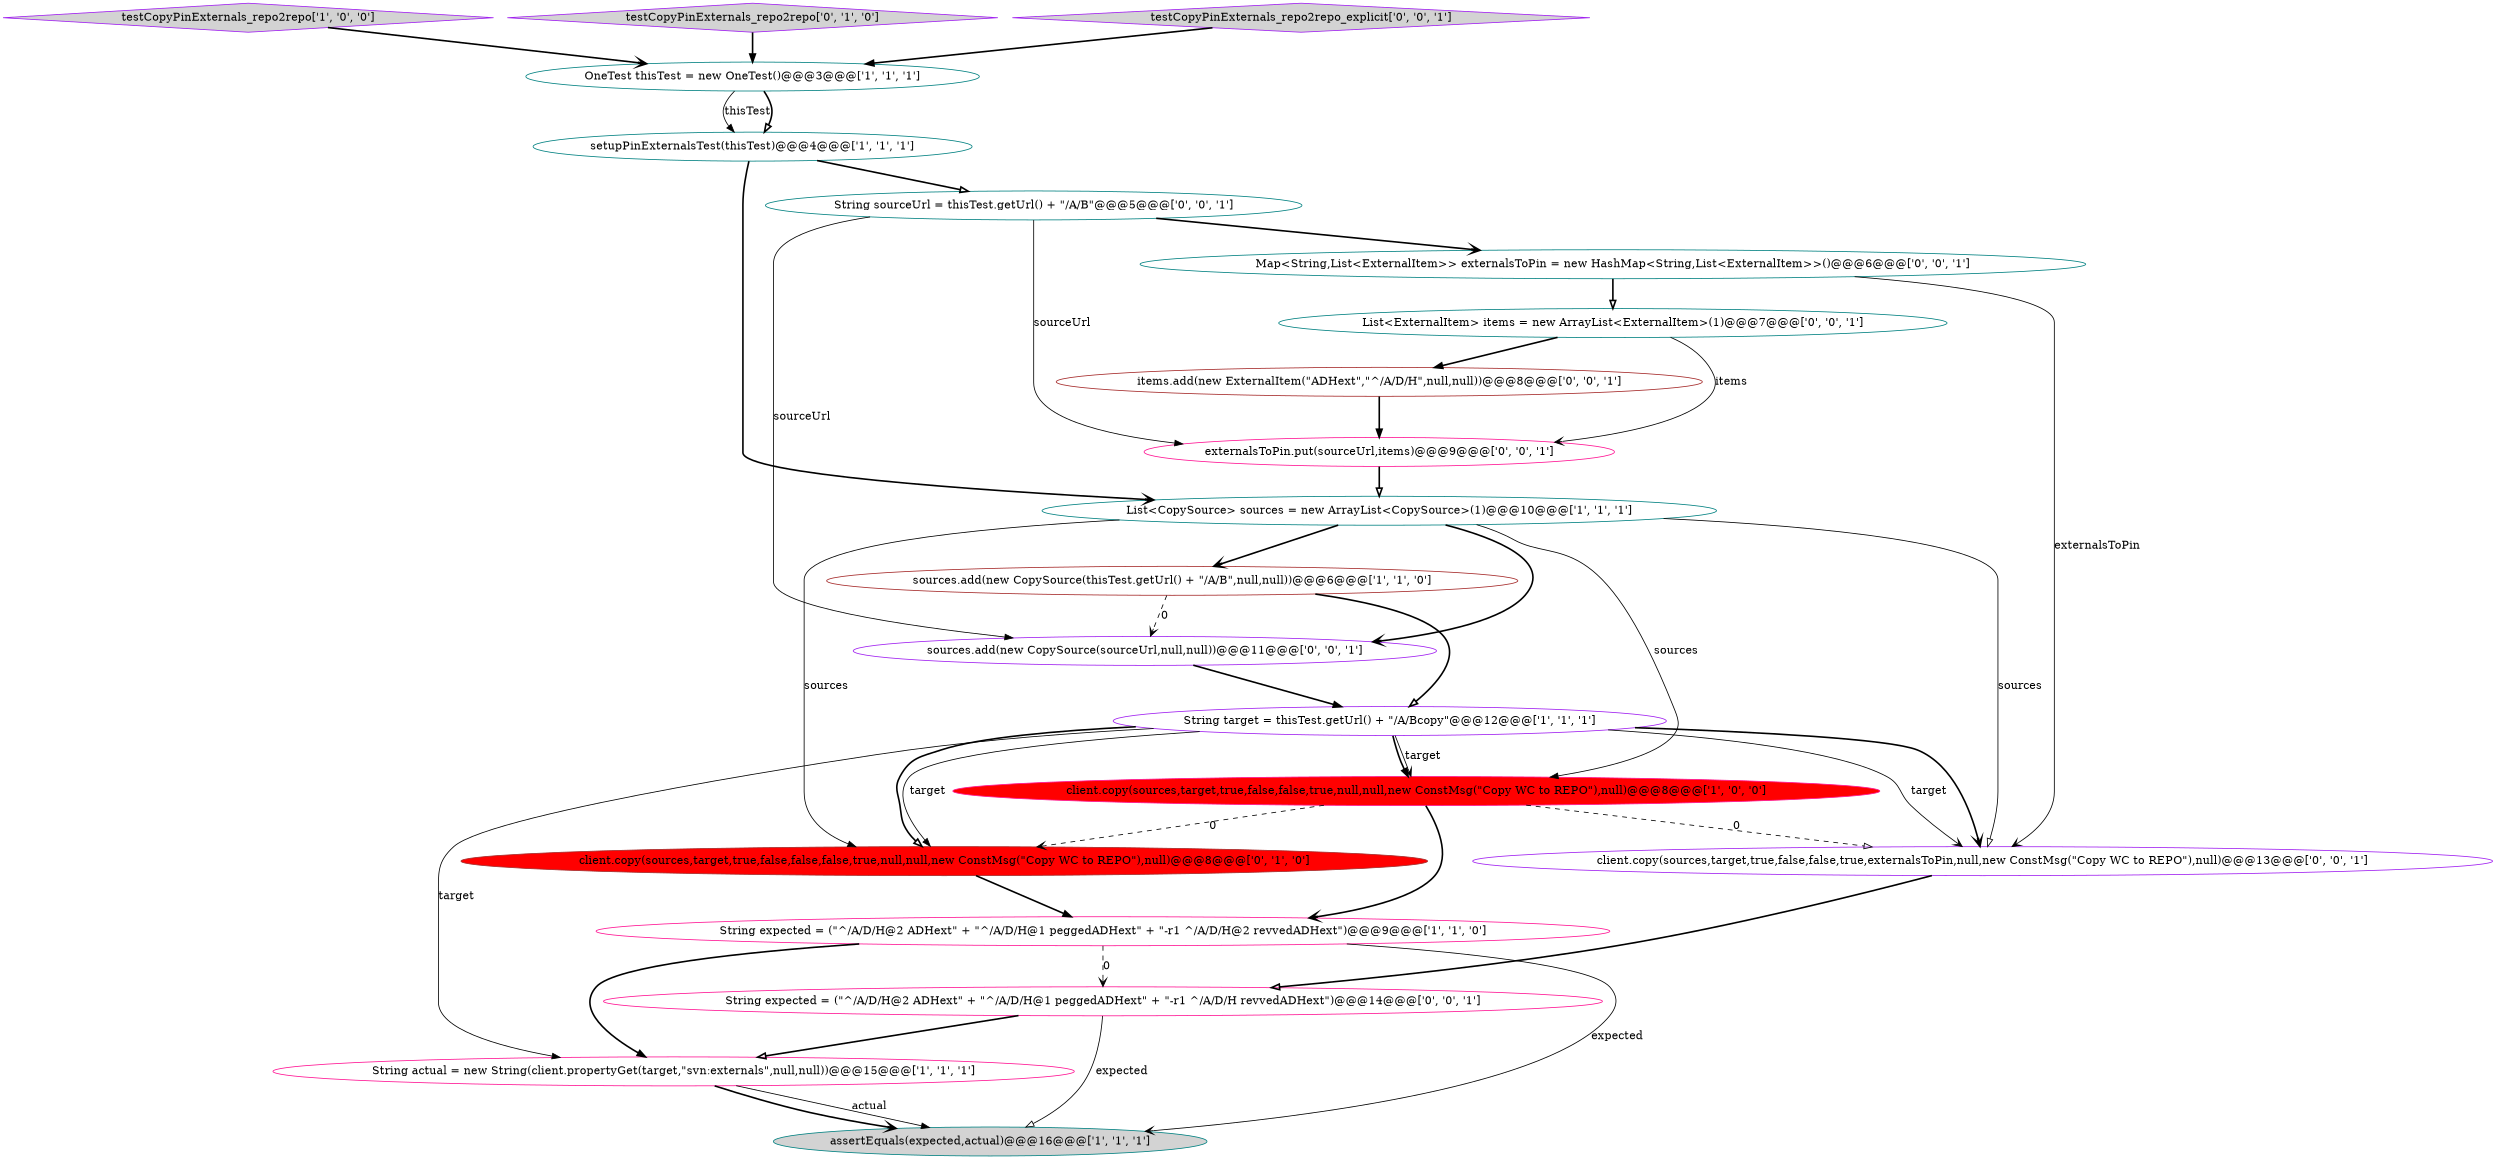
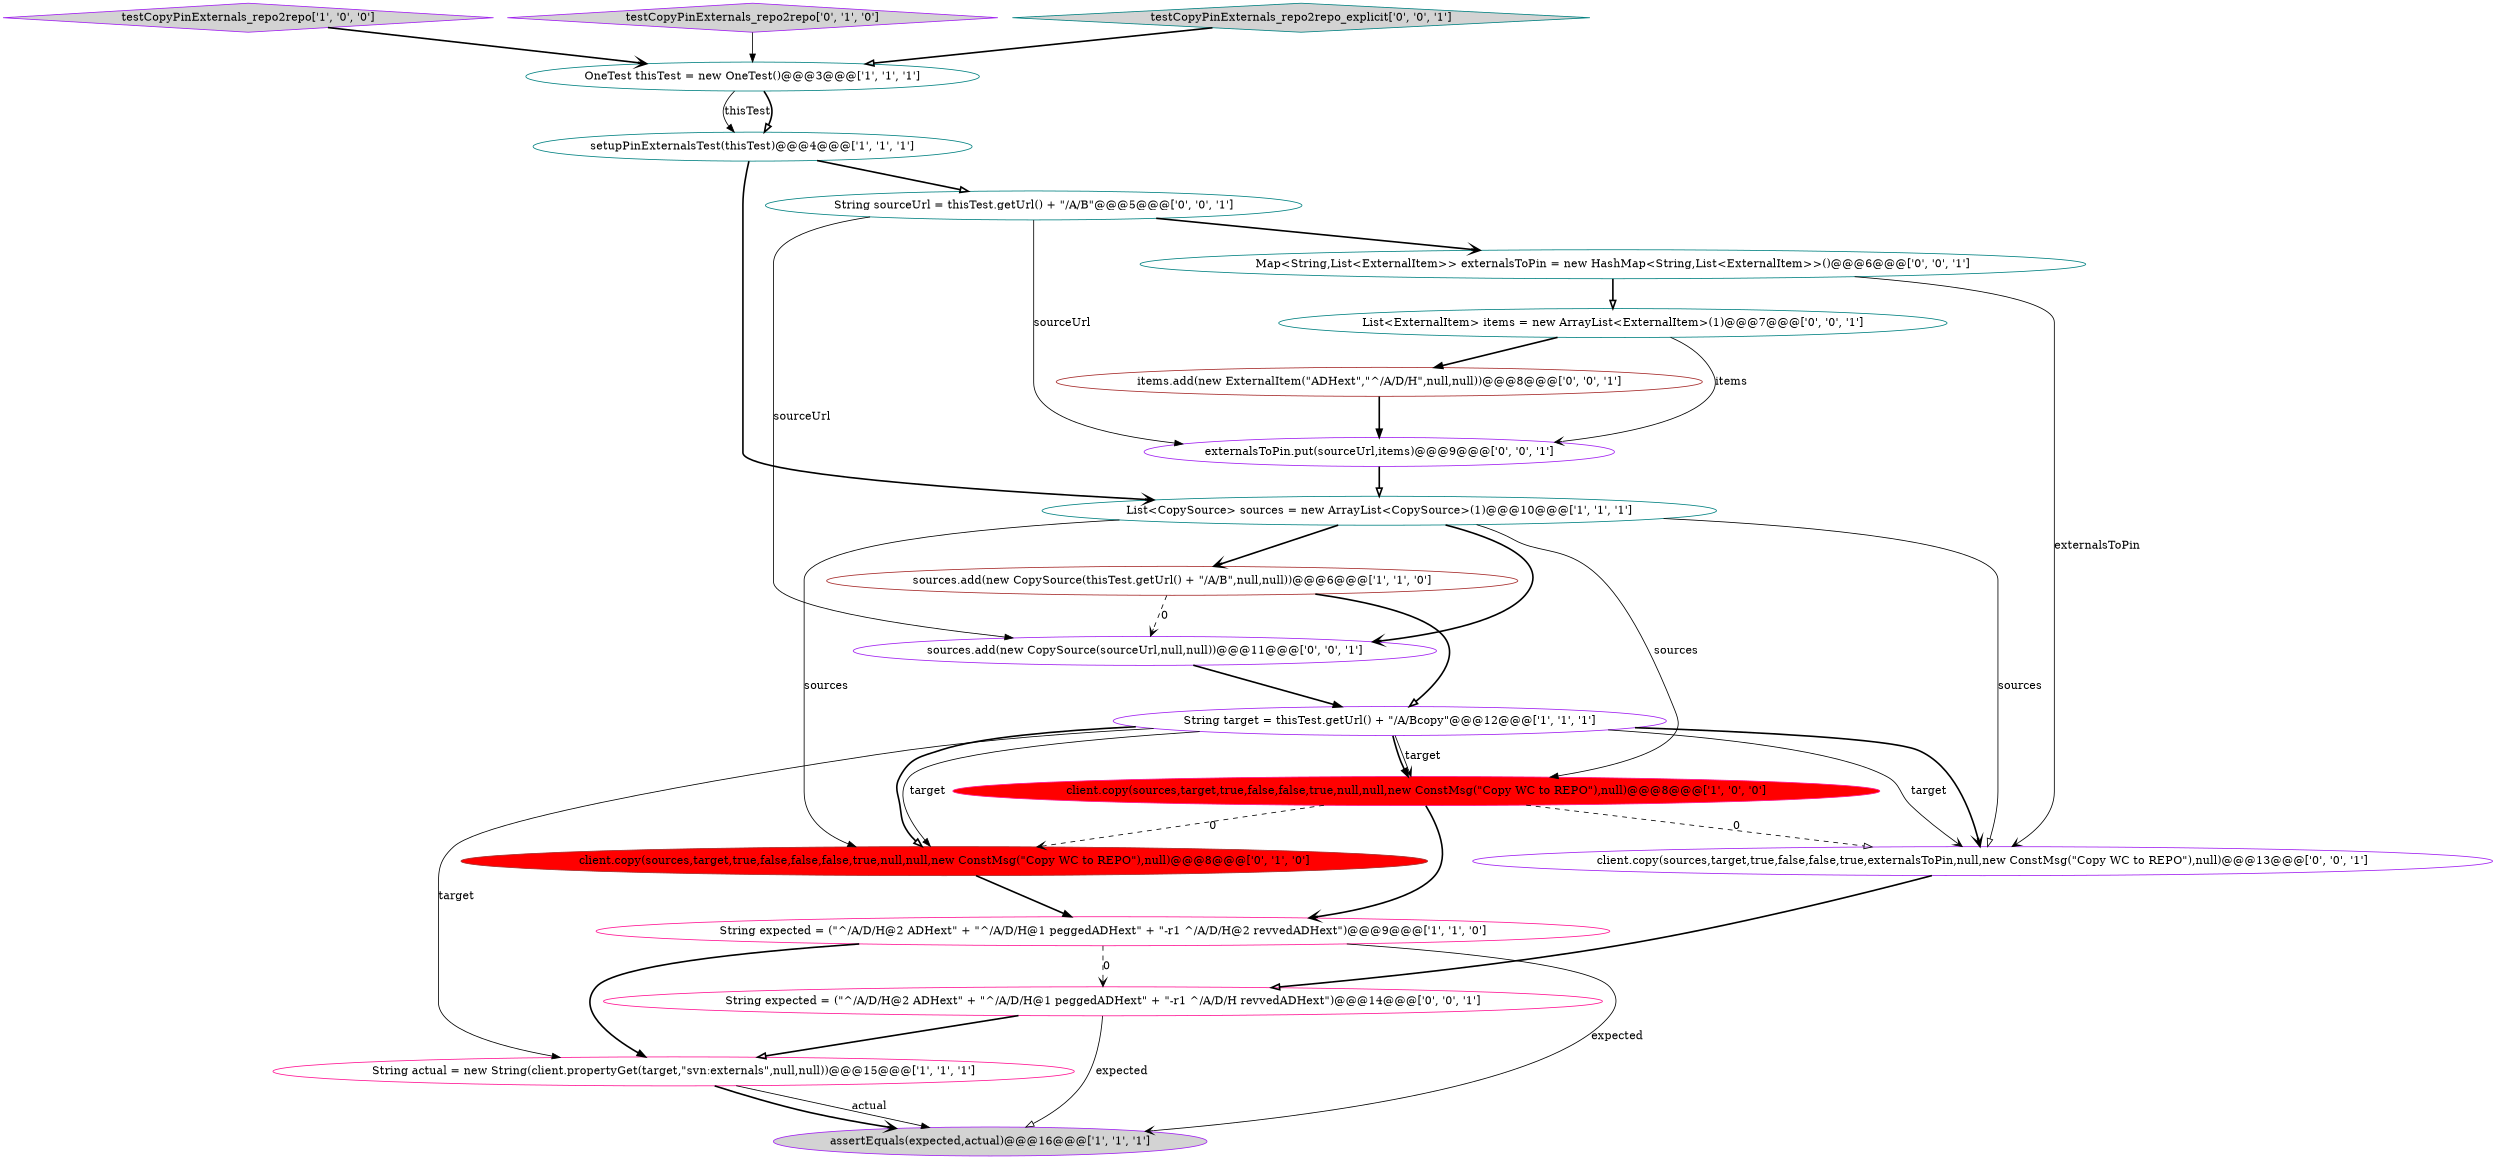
(1301, 18) -> (1301, 18)
(753, 43) -> (753, 43)
(1043, 45) -> (1043, 45)
(1379, 452) -> (1379, 452)
(990, 1141) -> (990, 1141)
